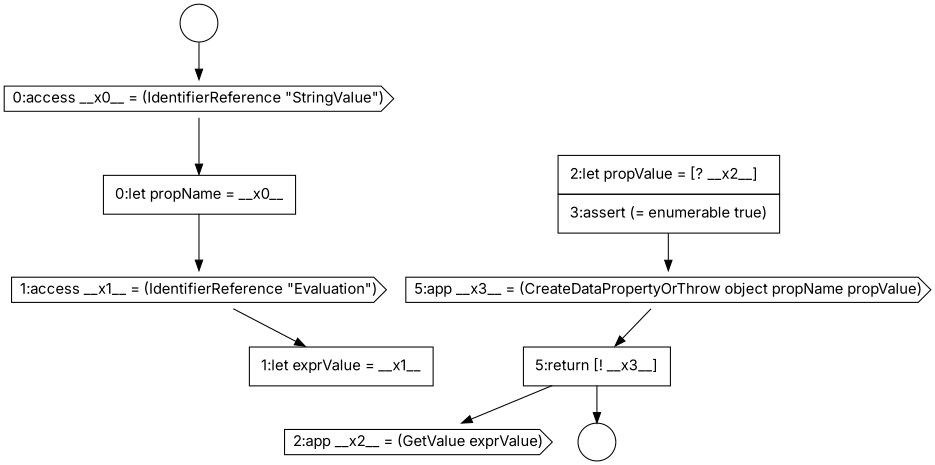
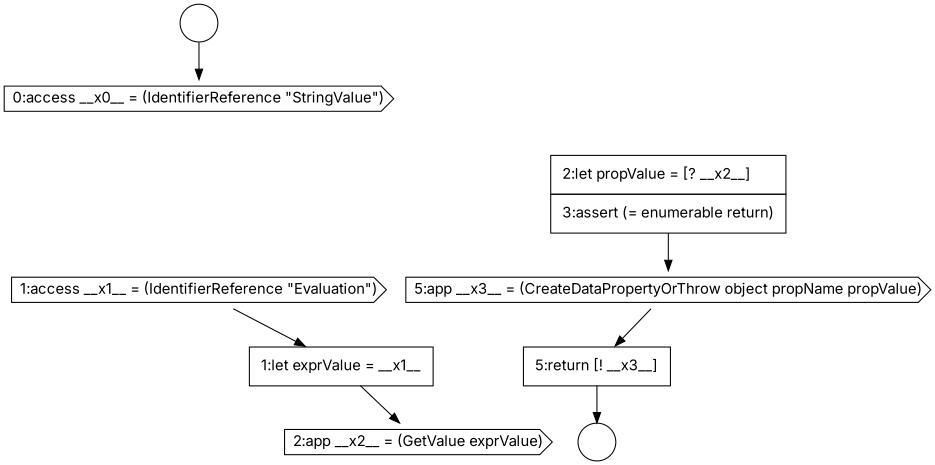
(199, 194) -> none
(669, 213) -> (668, 213)
(512, 402) -> (376, 401)
